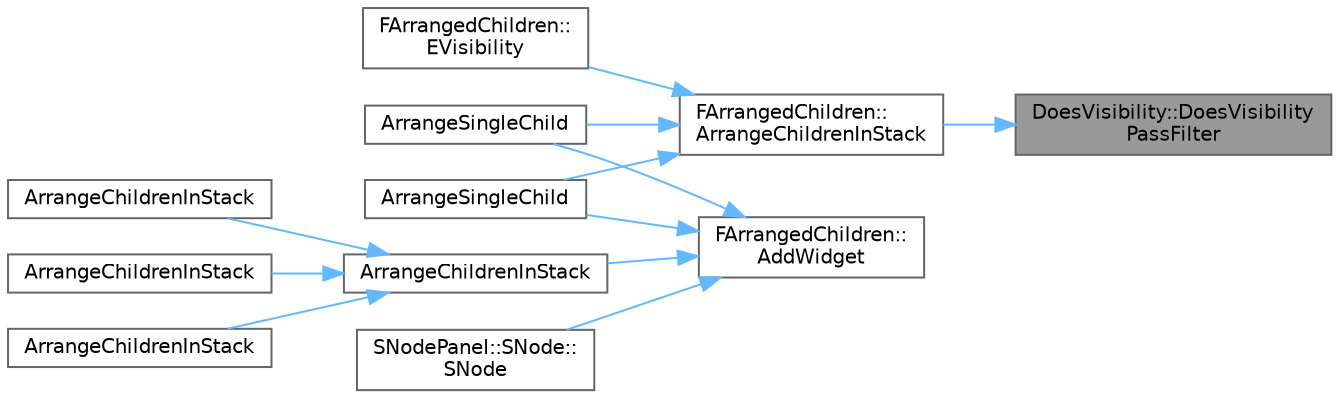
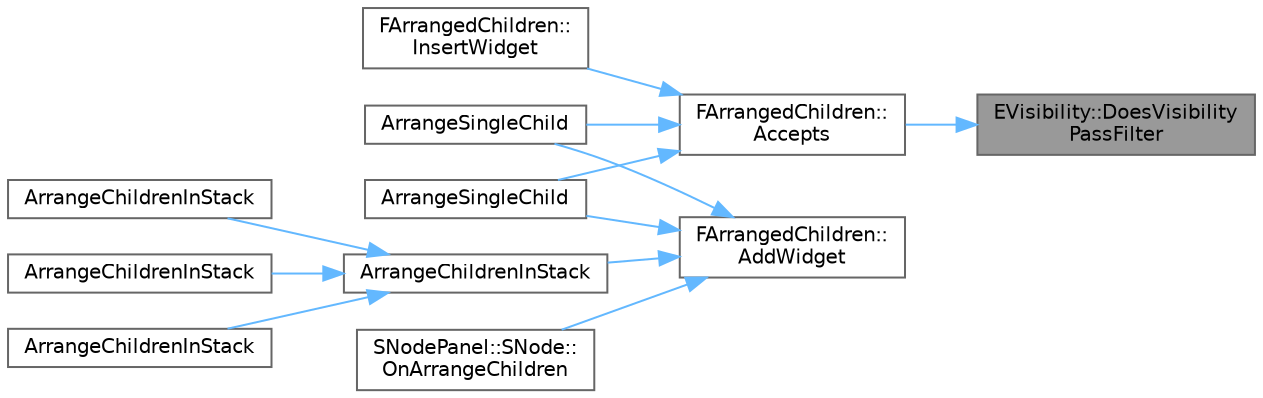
(476, 38) -> (476, 38)
(811, 125) -> (792, 125)
(1173, 125) -> (1116, 125)
(476, 360) -> (476, 360)
